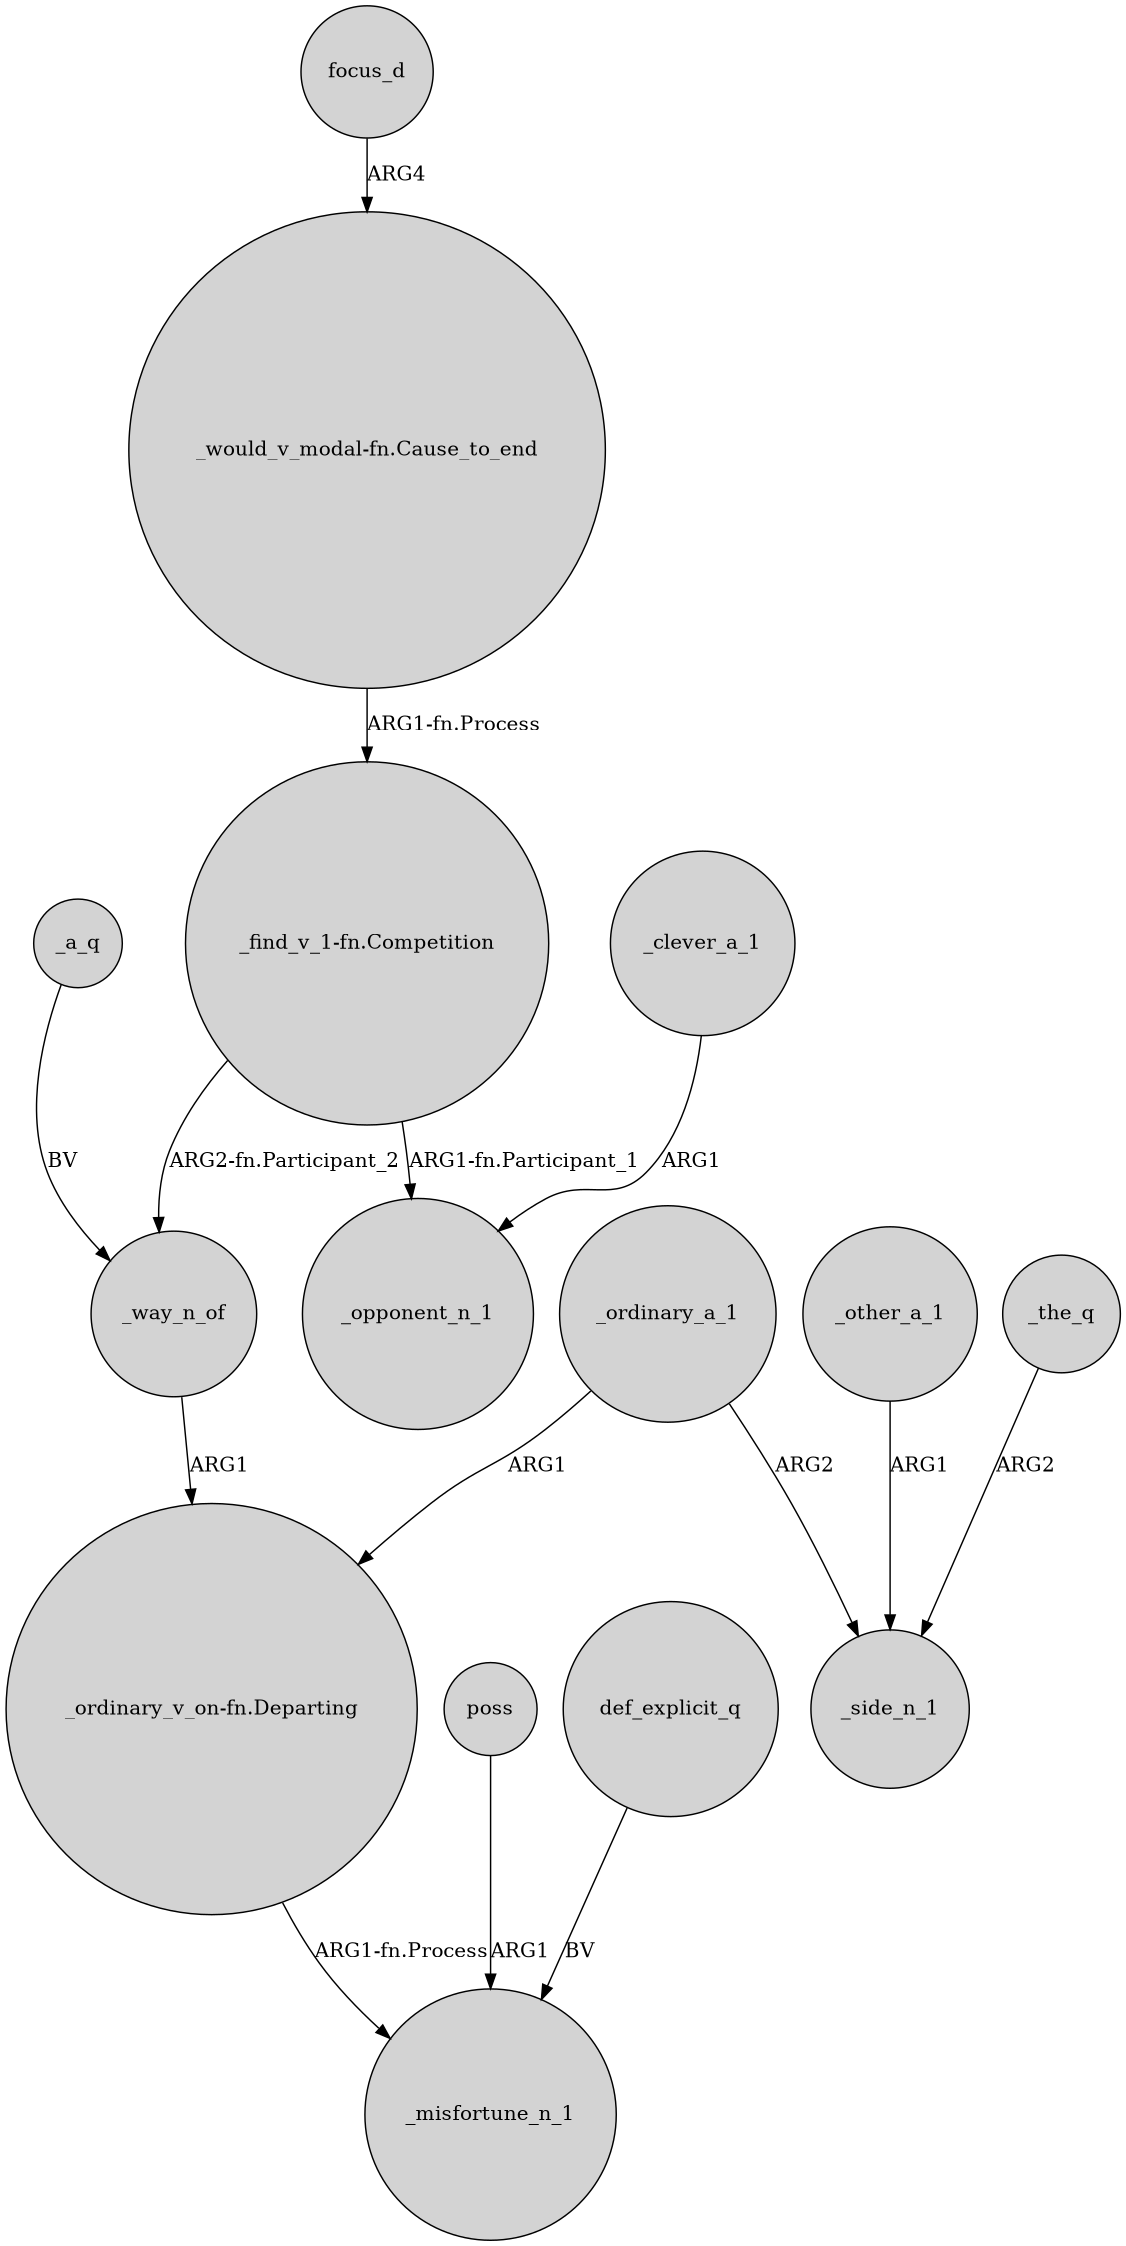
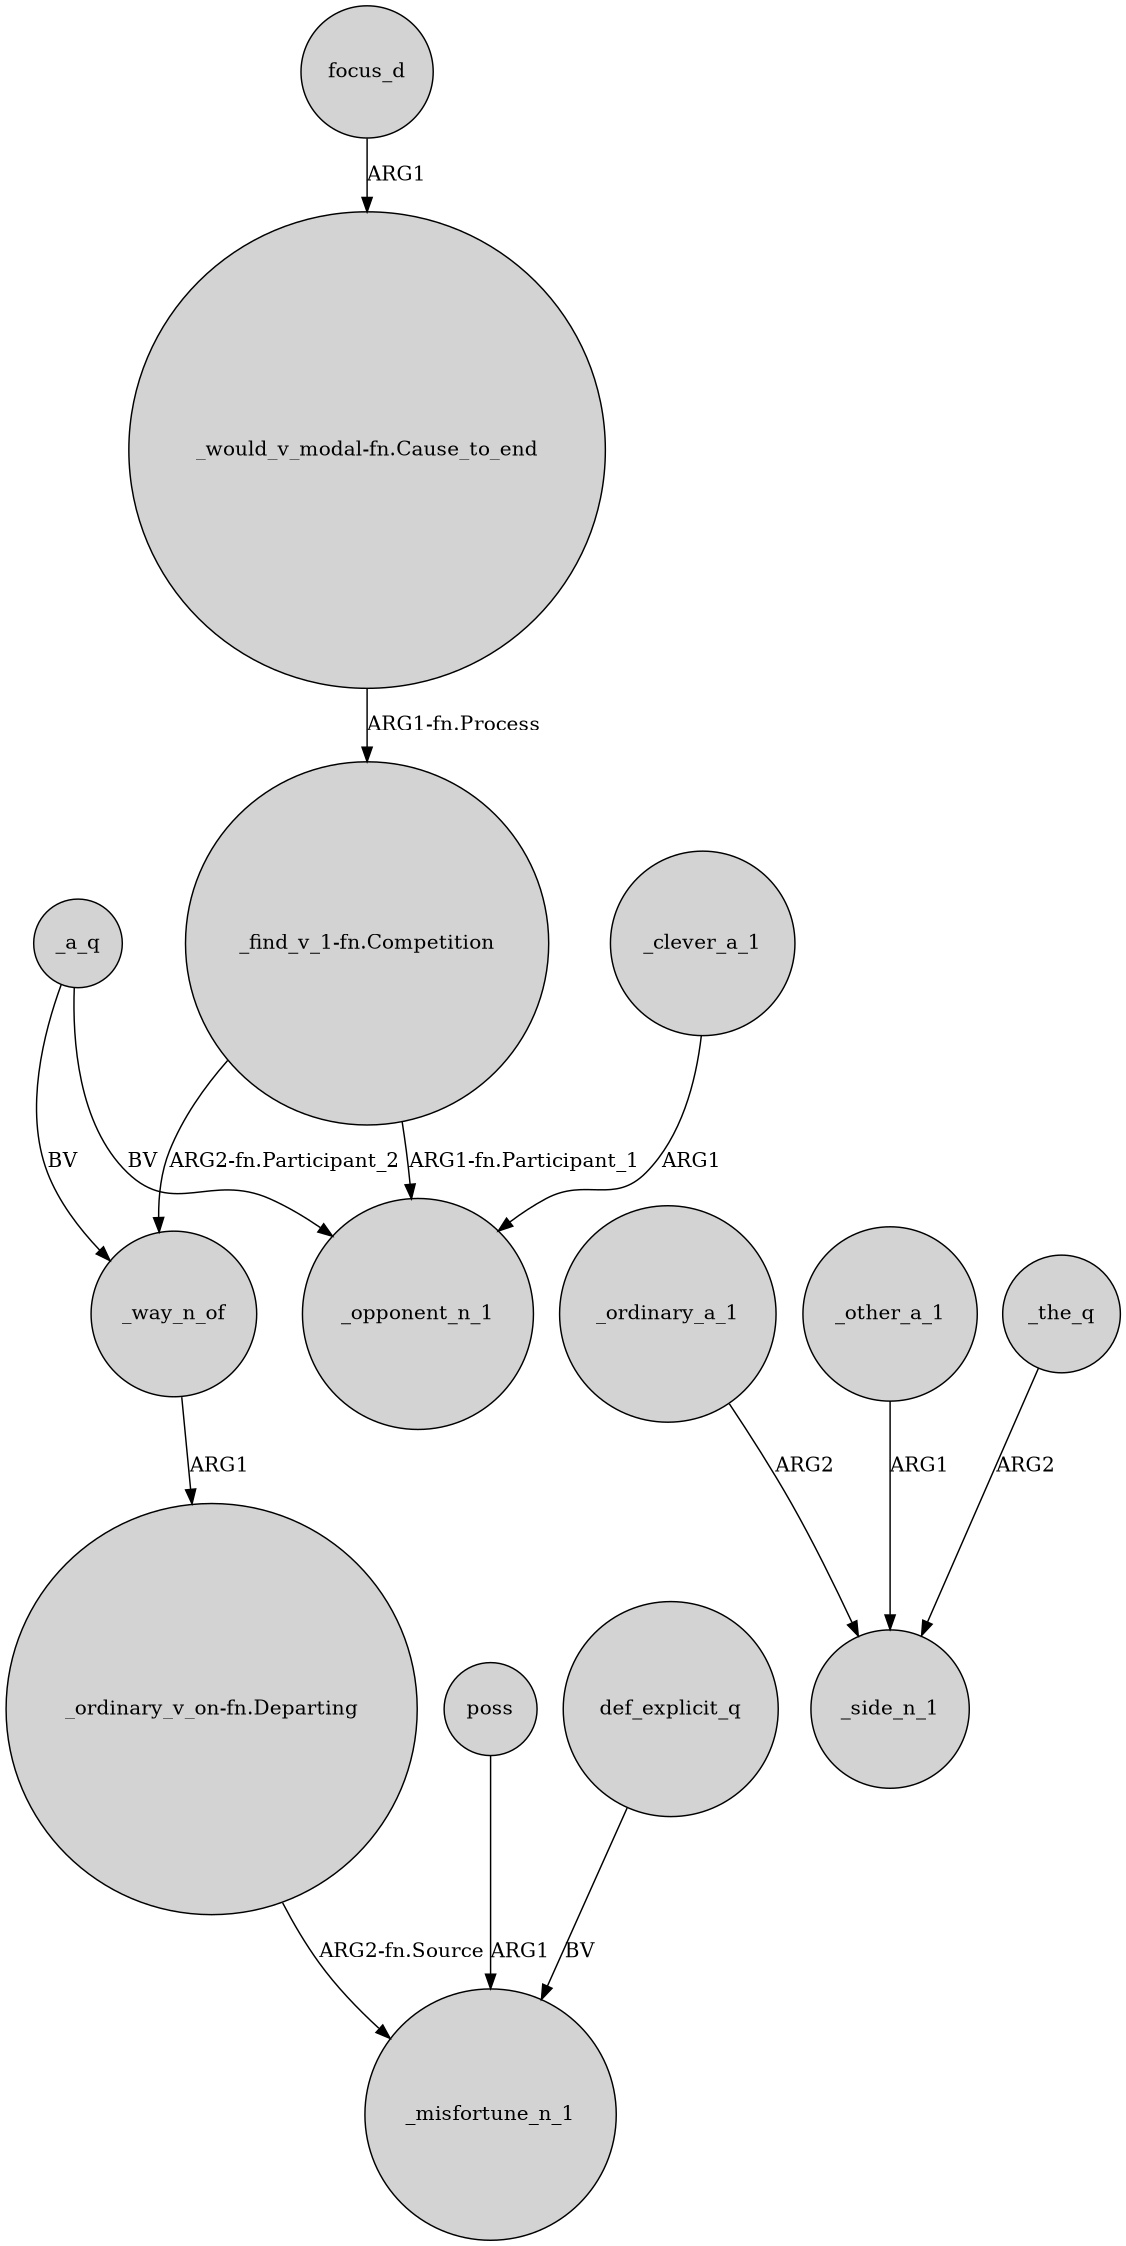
(397, 175) -> (397, 175)
none -> (132, 1176)
(479, 1471) -> none
(402, 1952) -> (402, 1952)
